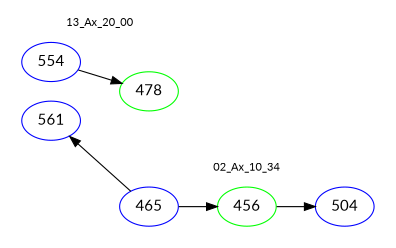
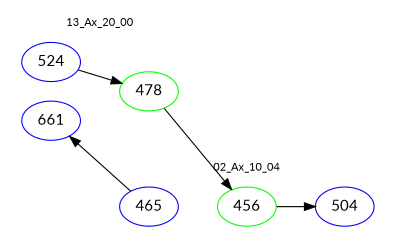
(51, 62) -> (51, 62)
(51, 121) -> (51, 121)
(247, 168) -> (247, 168)
(193, 207) -> (194, 145)
